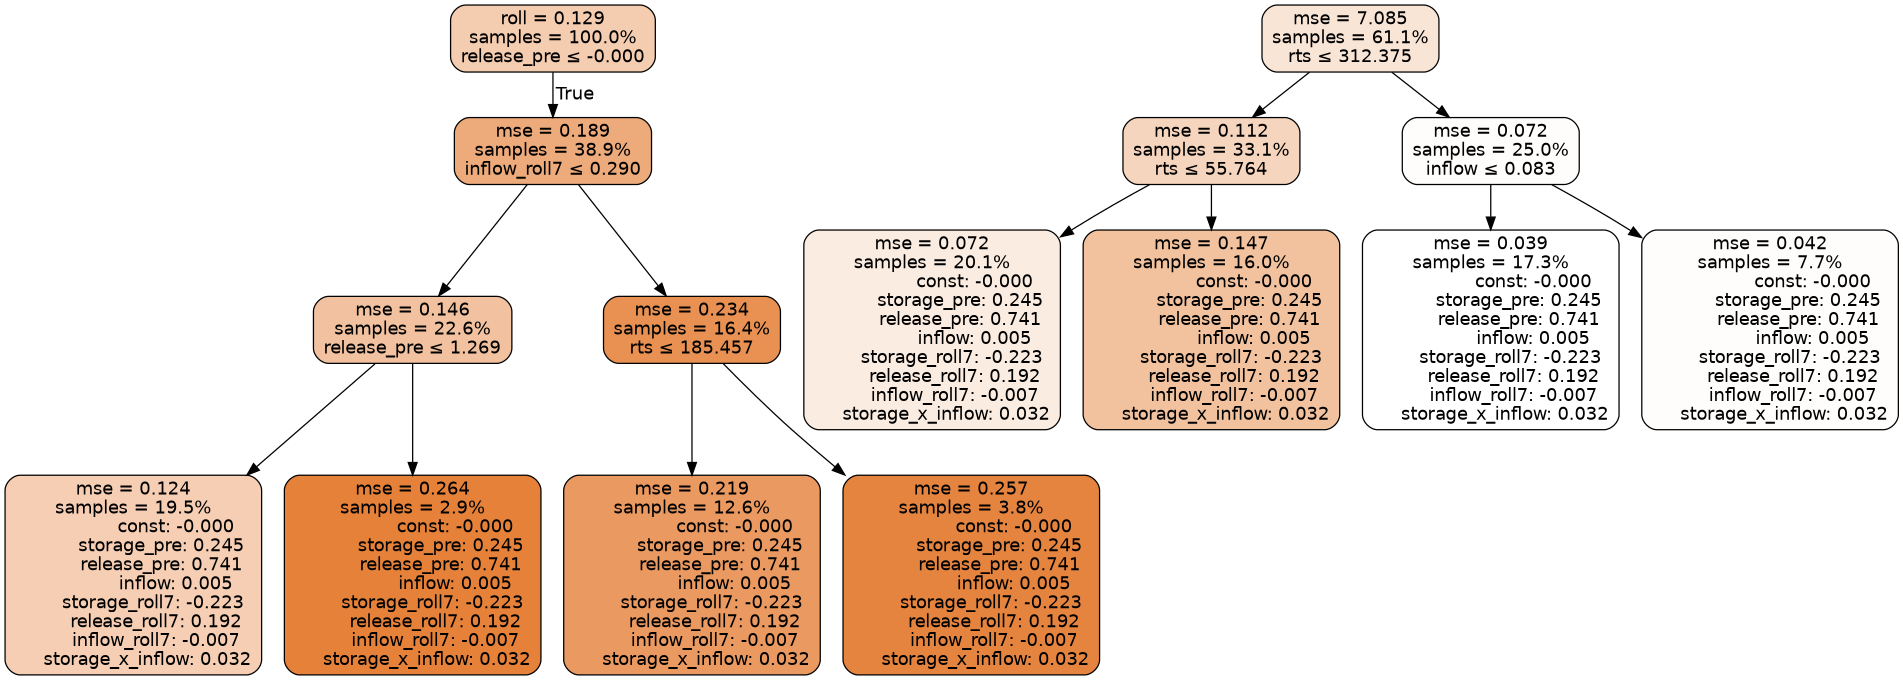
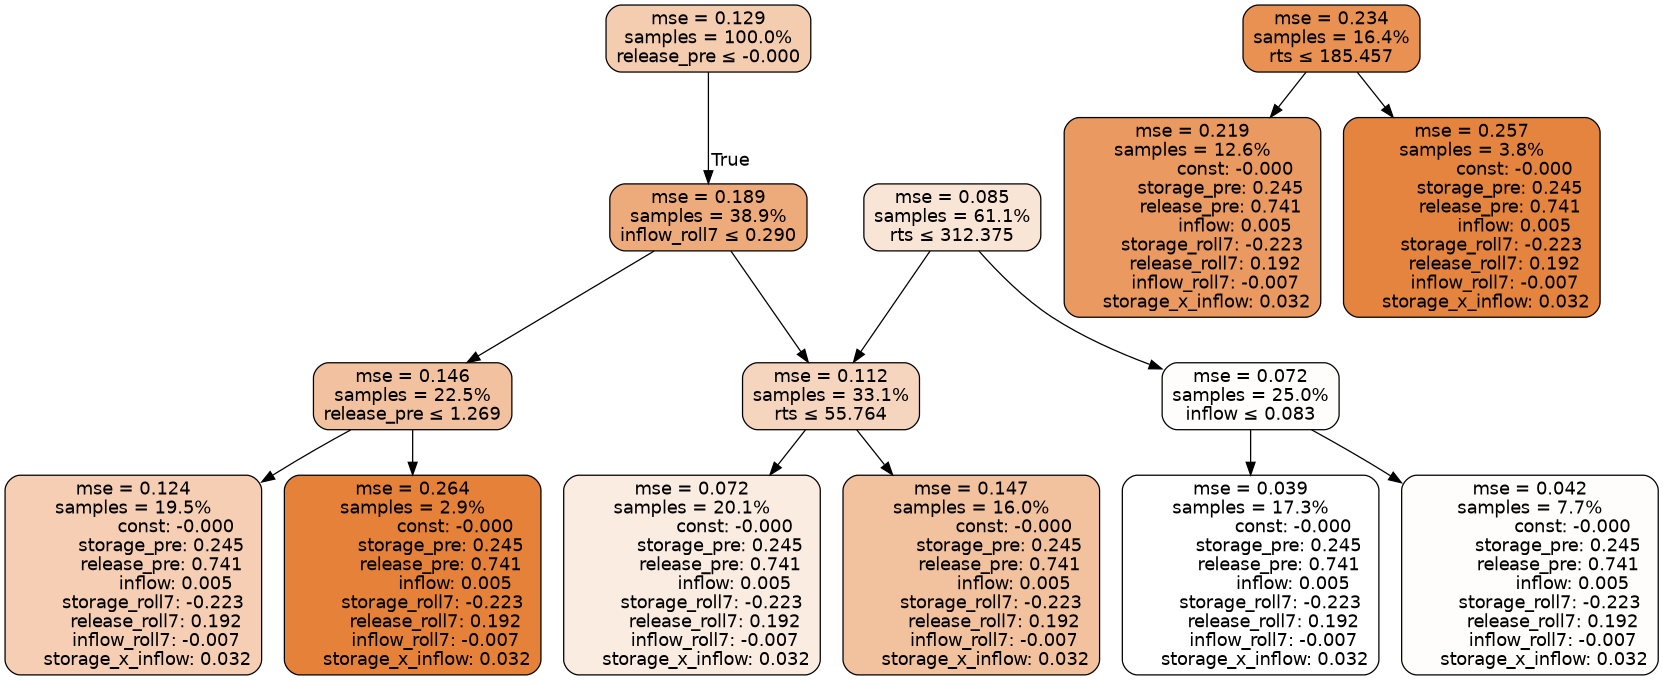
(553, 39) -> (708, 39)
(1350, 39) -> (952, 217)
(618, 235) -> (766, 301)
(413, 330) -> (413, 396)
